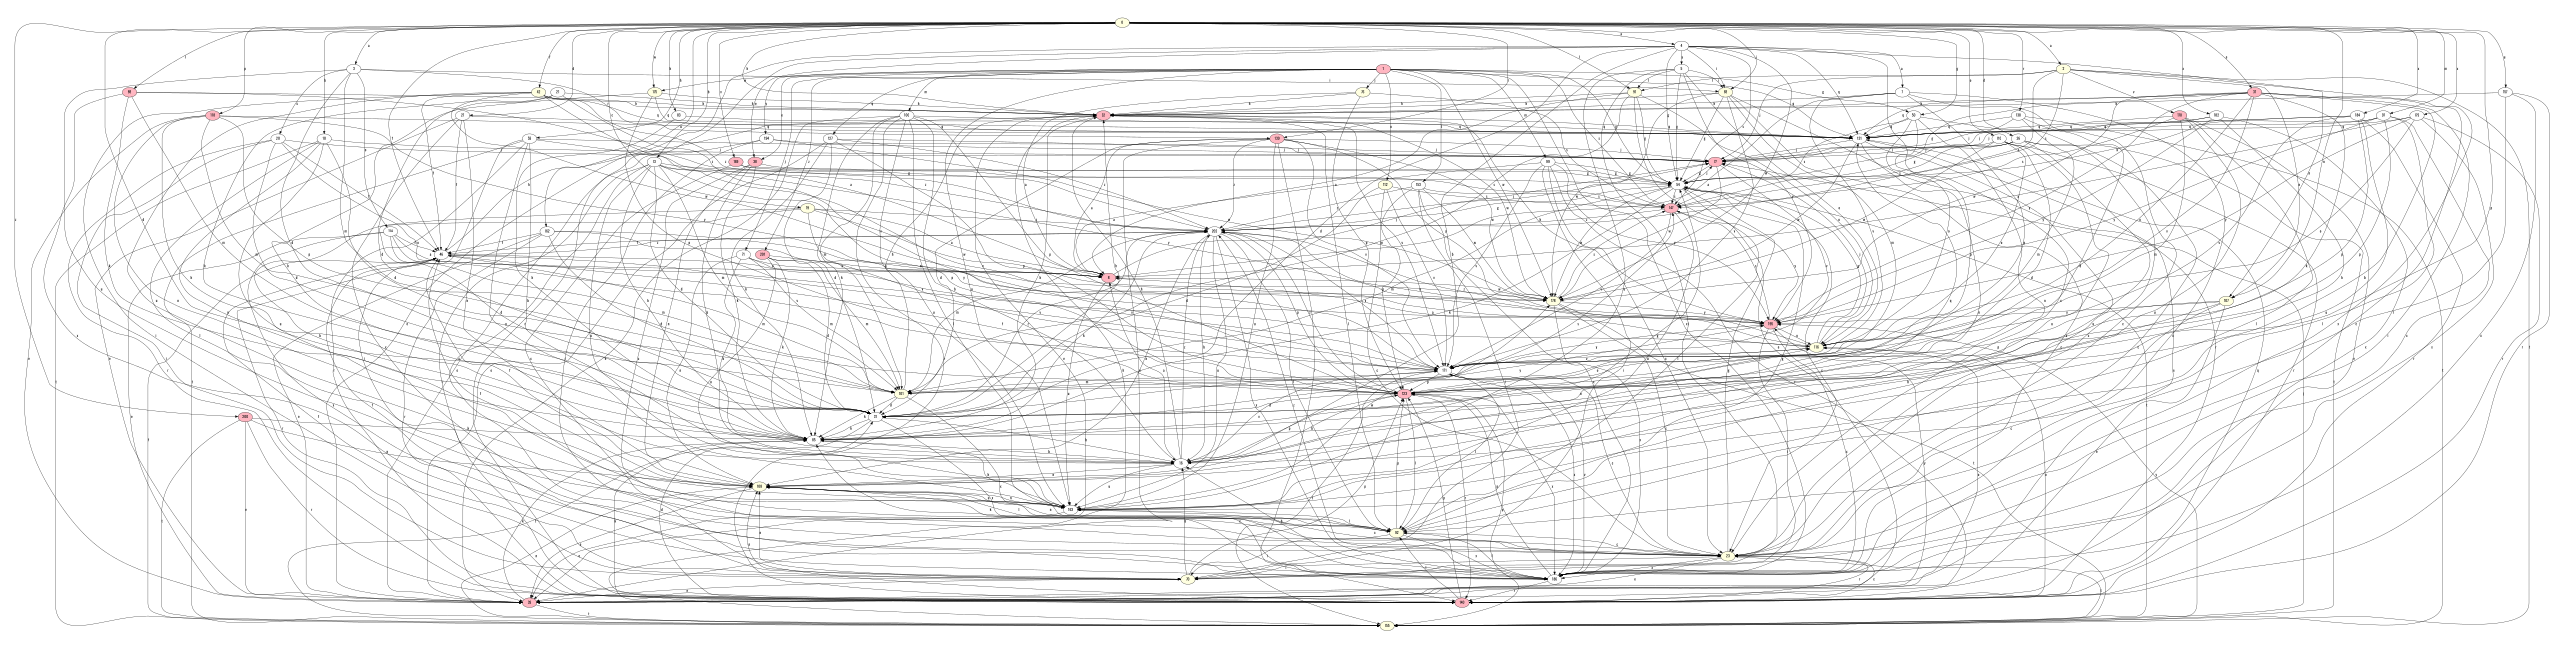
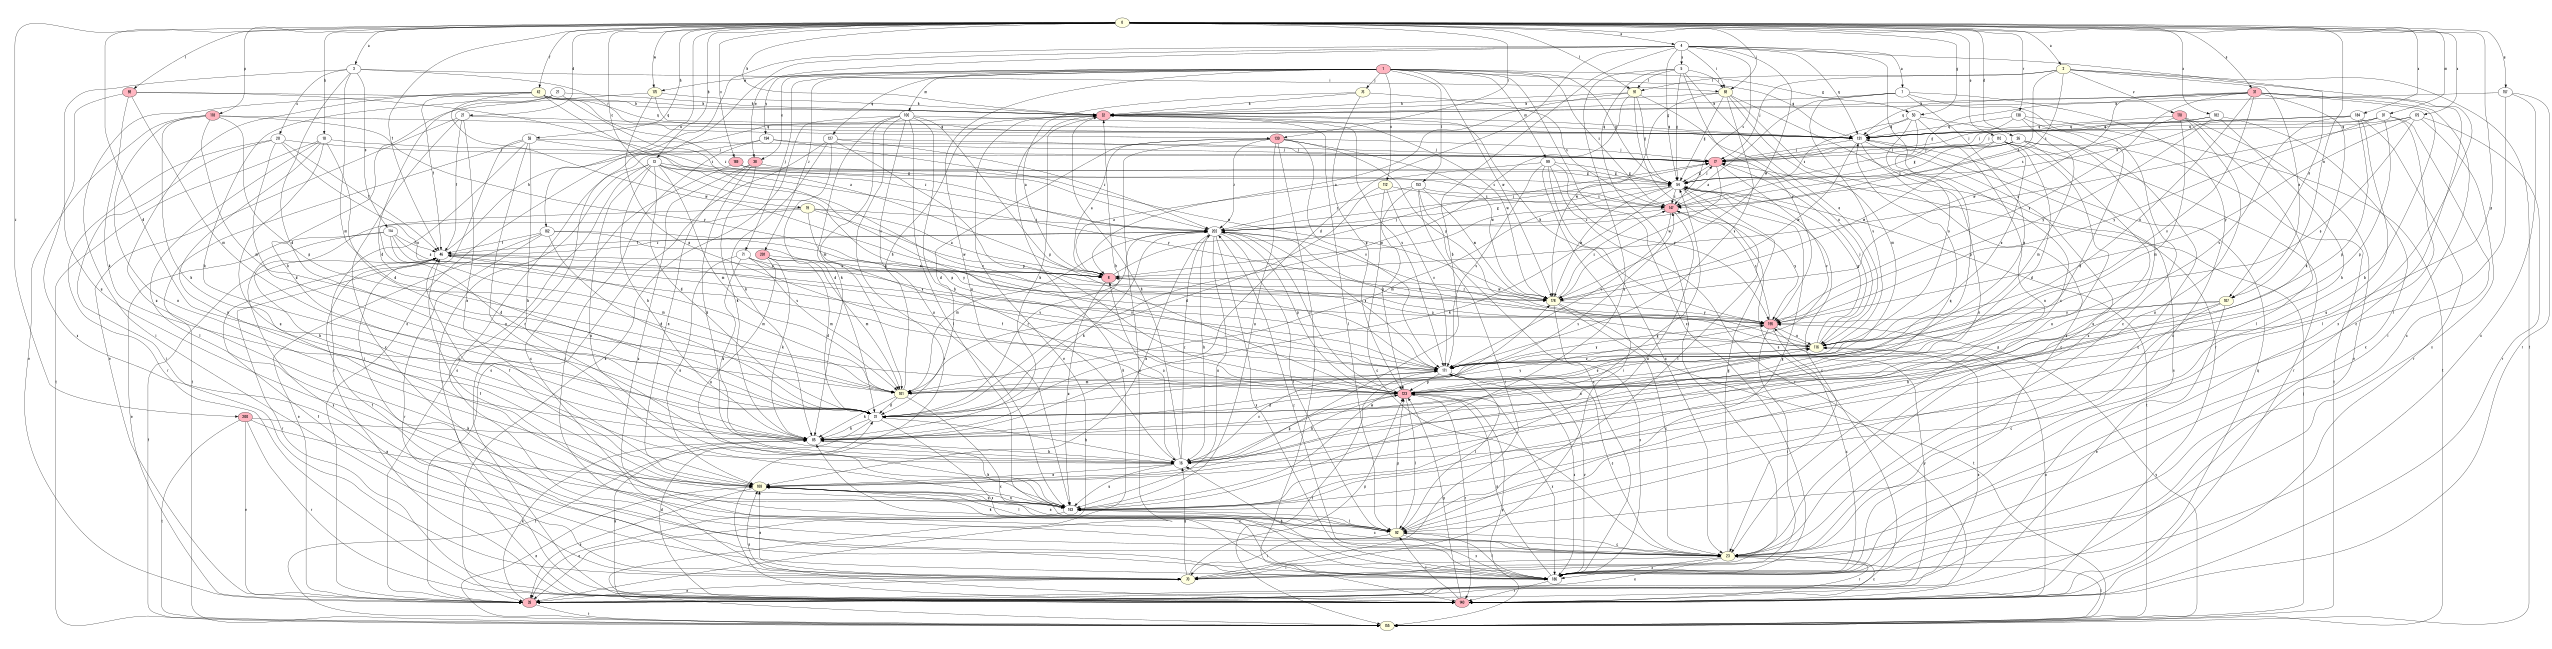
(679, 115) -> none
